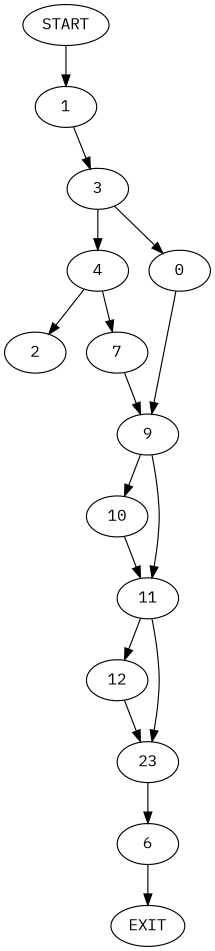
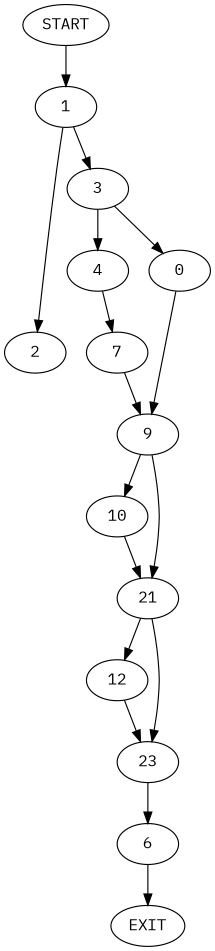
(70, 307) -> (50, 224)
(148, 598) -> (148, 598)
